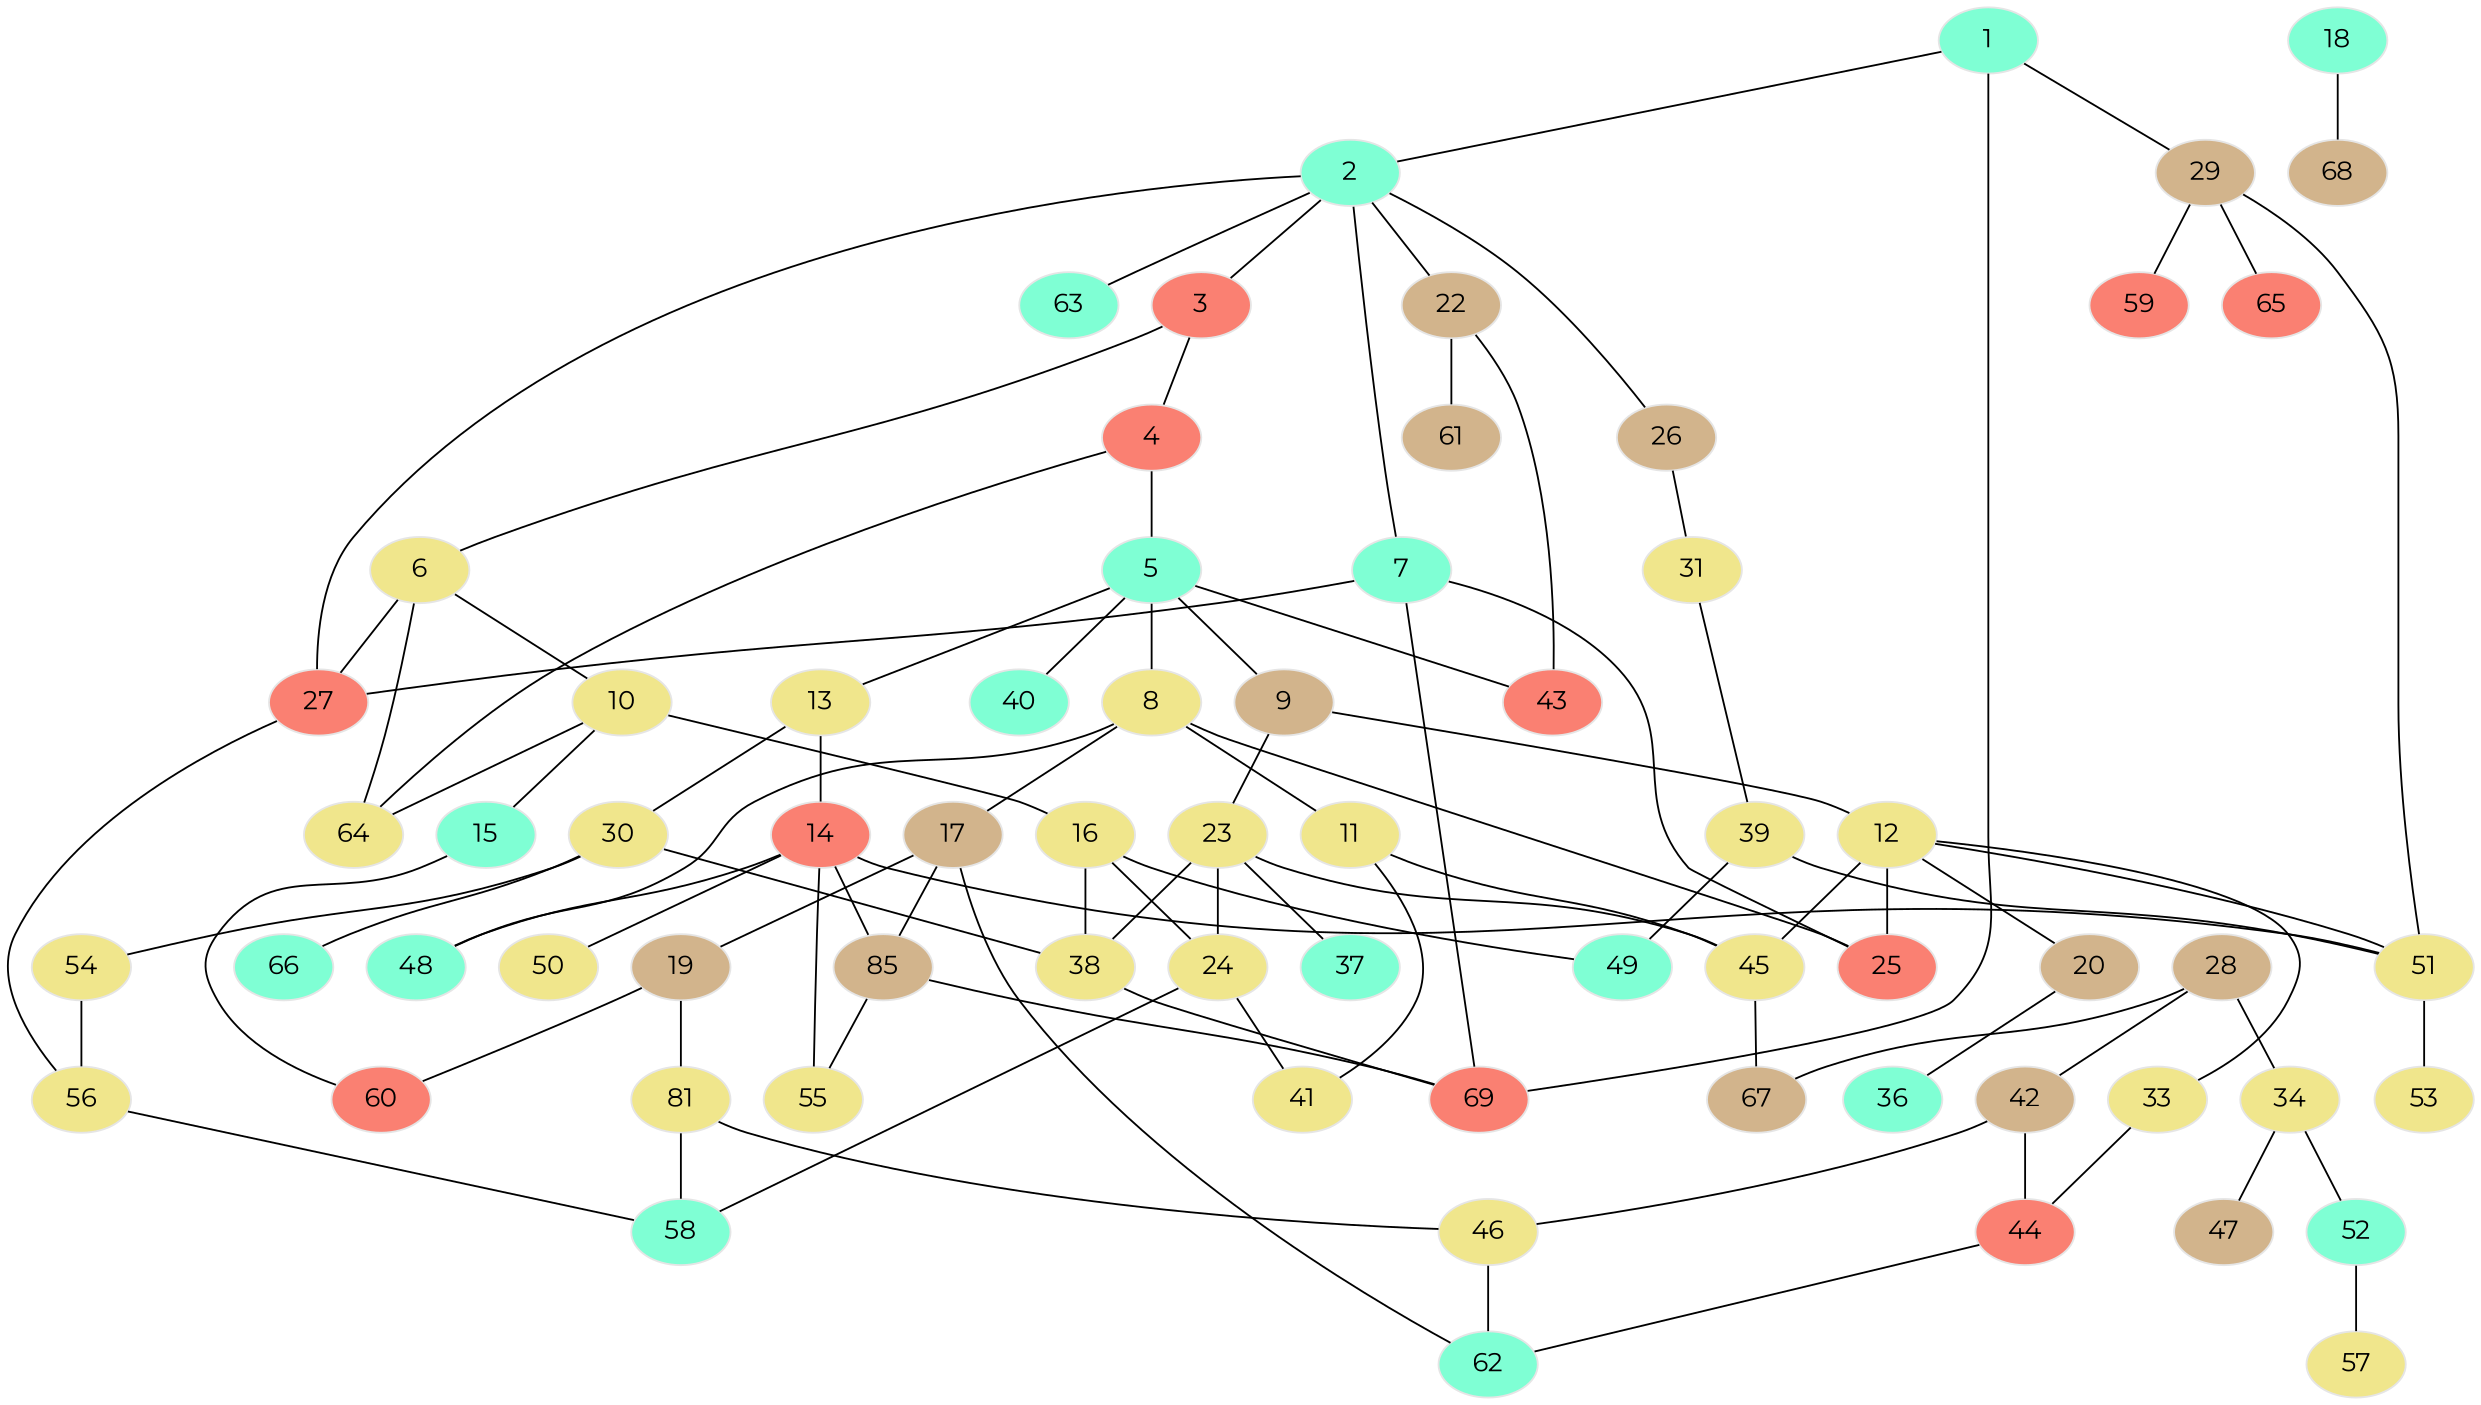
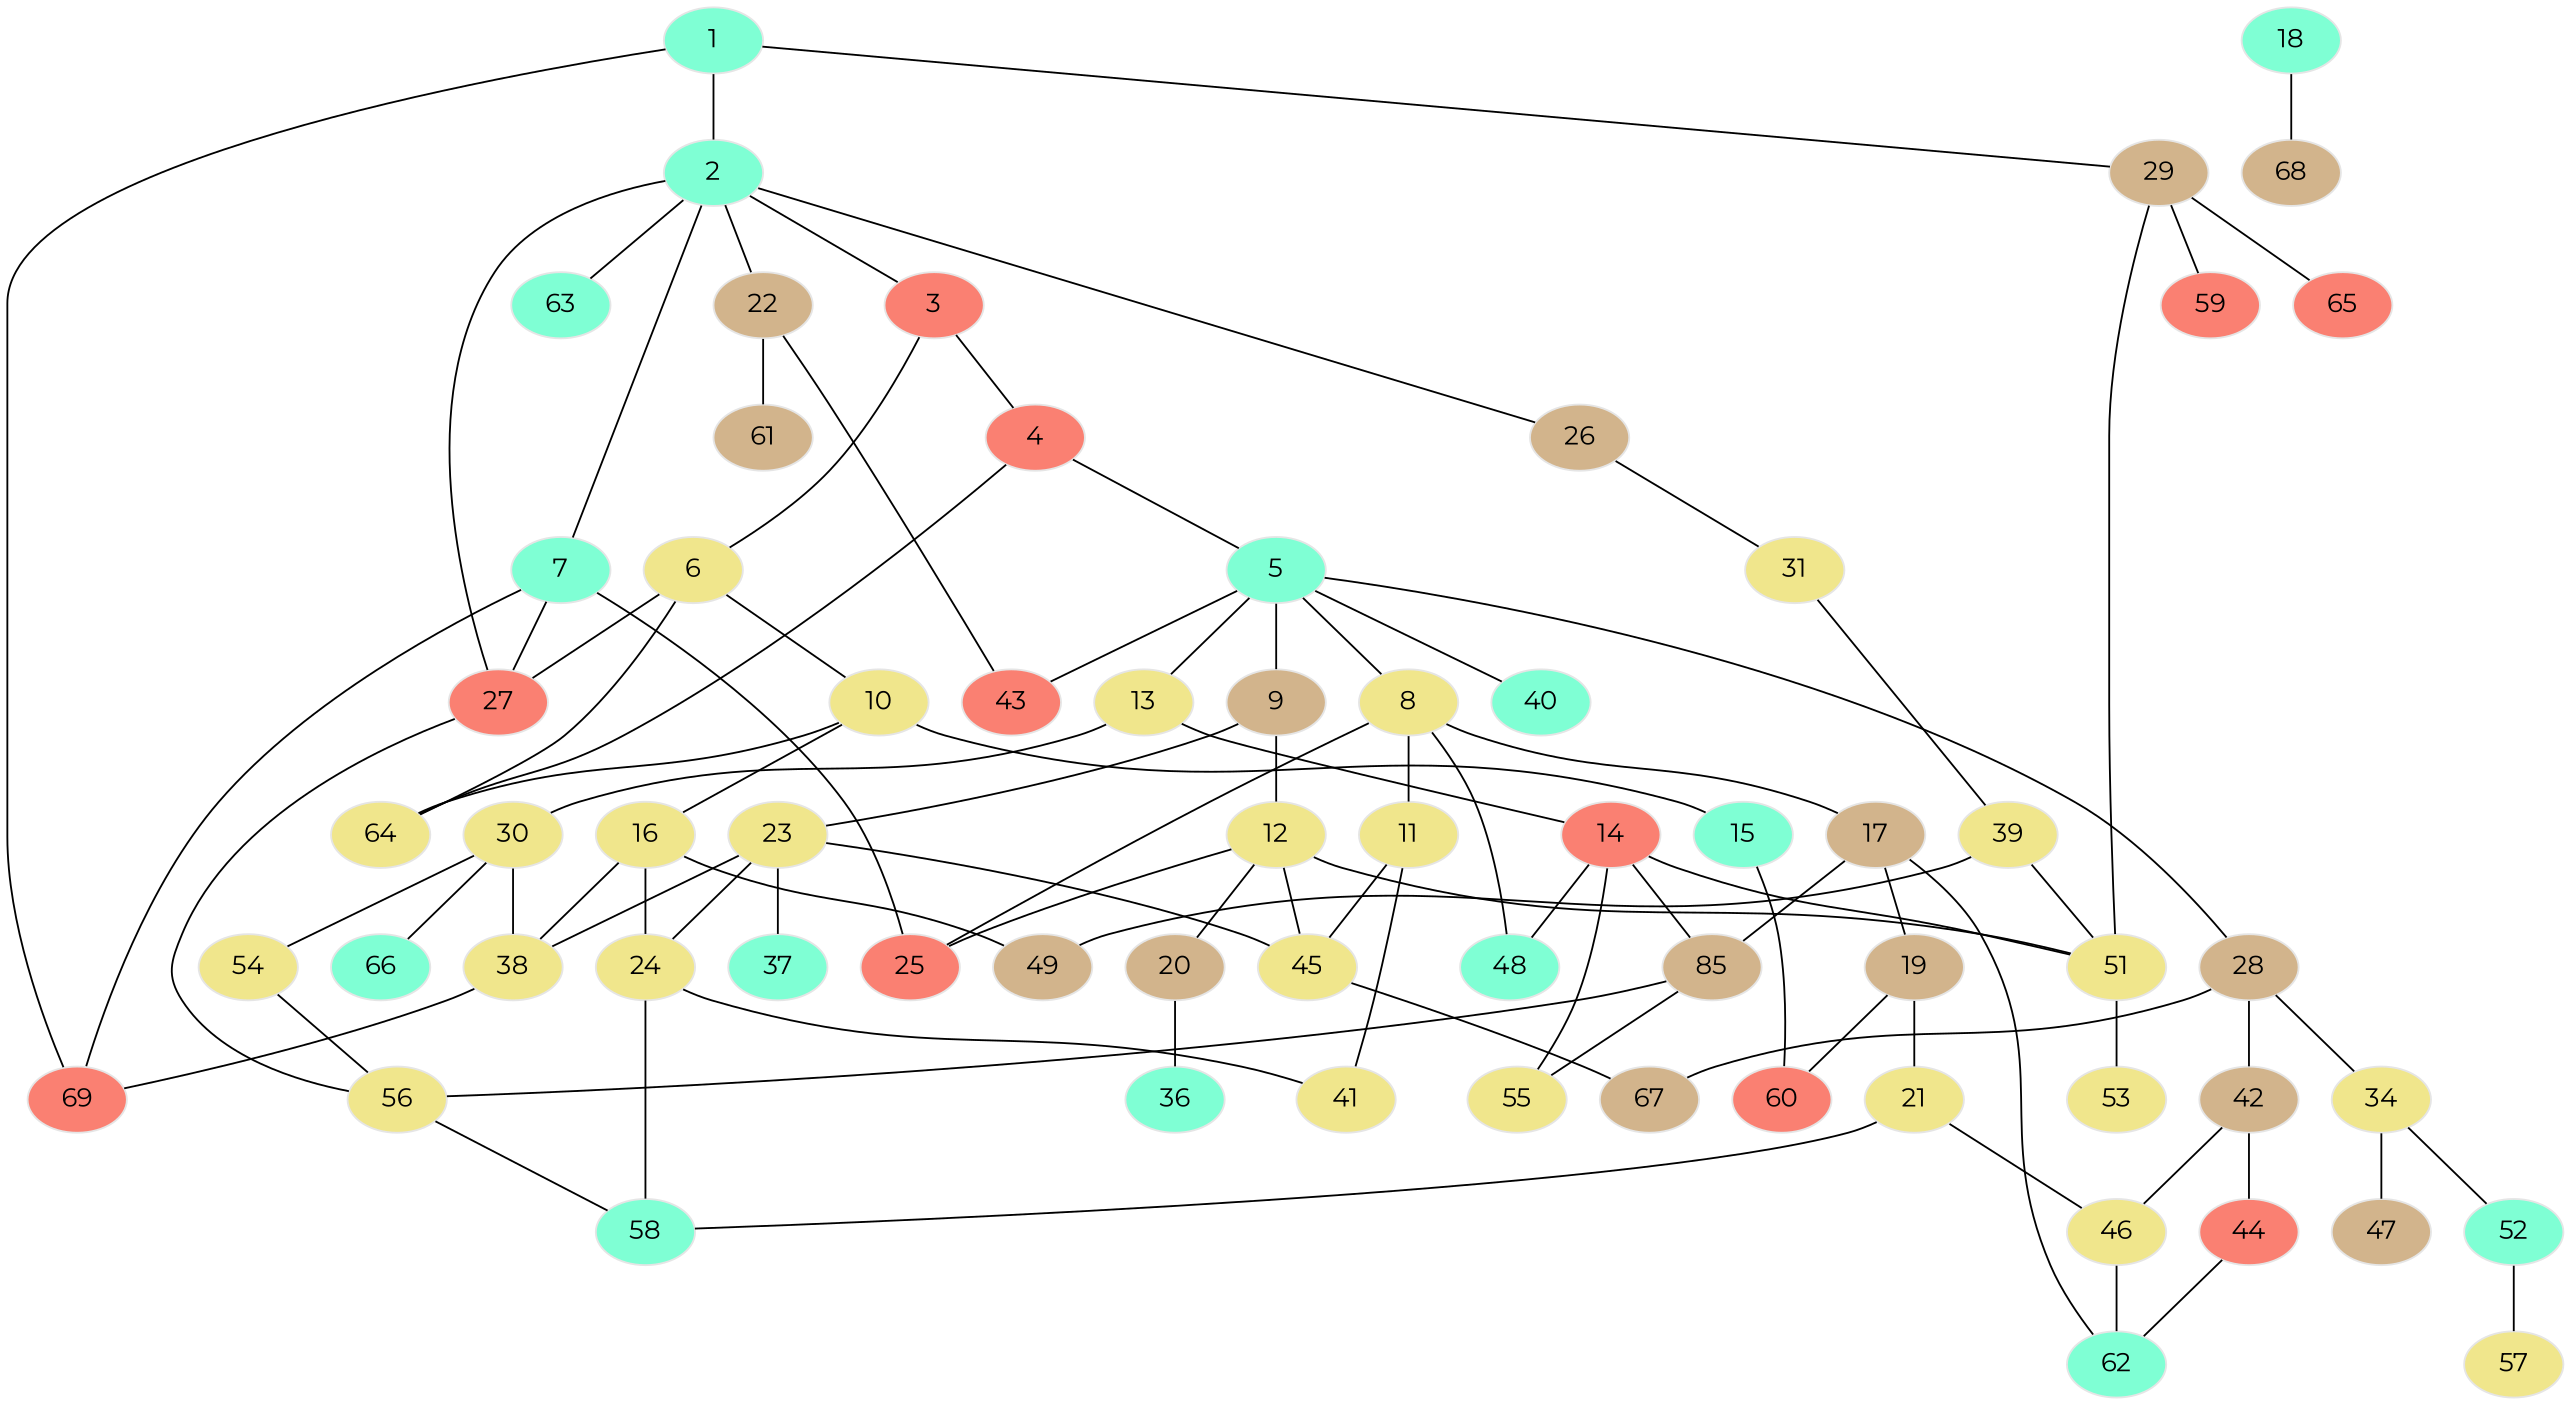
none -> (1807, 687)
(548, 967) -> none
(1622, 967) -> (1043, 967)
(1182, 1030) -> (1059, 1060)
(681, 1100) -> (1914, 1100)
(2158, 1100) -> none
